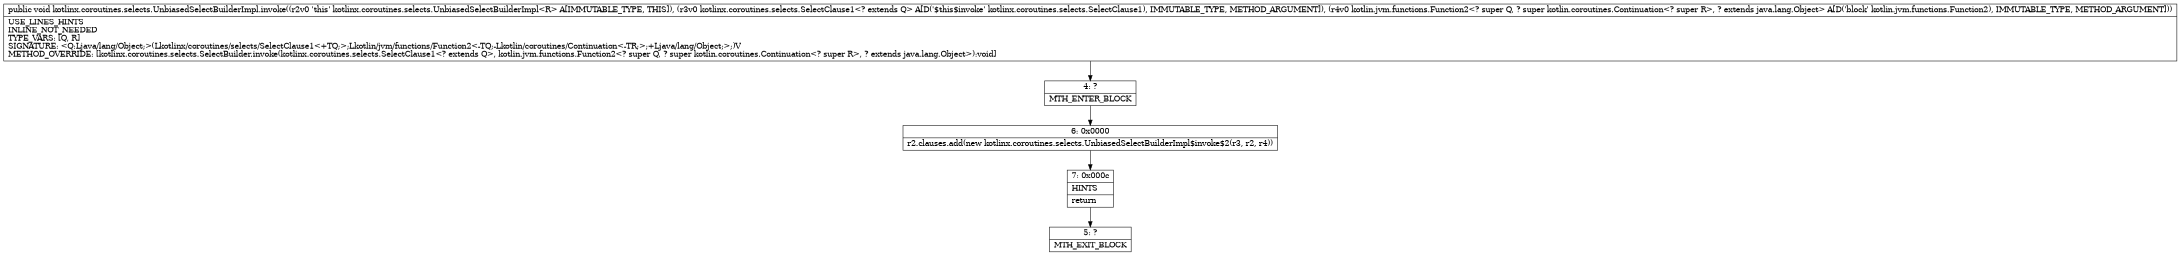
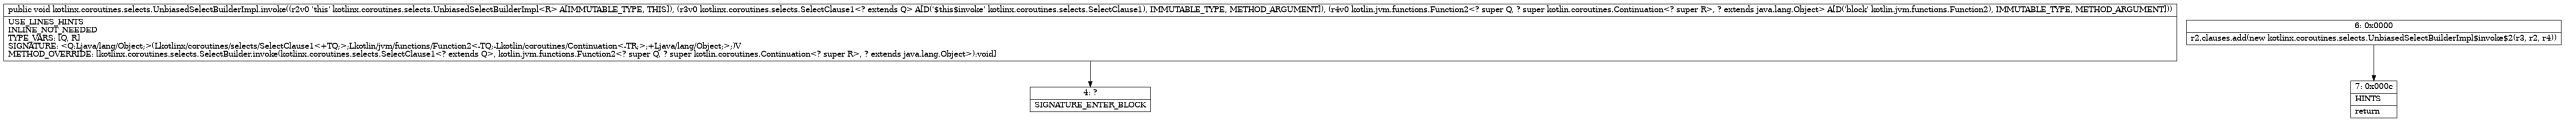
(1090, 99) -> (1090, 105)
(1090, 113) -> none
(1090, 239) -> none
